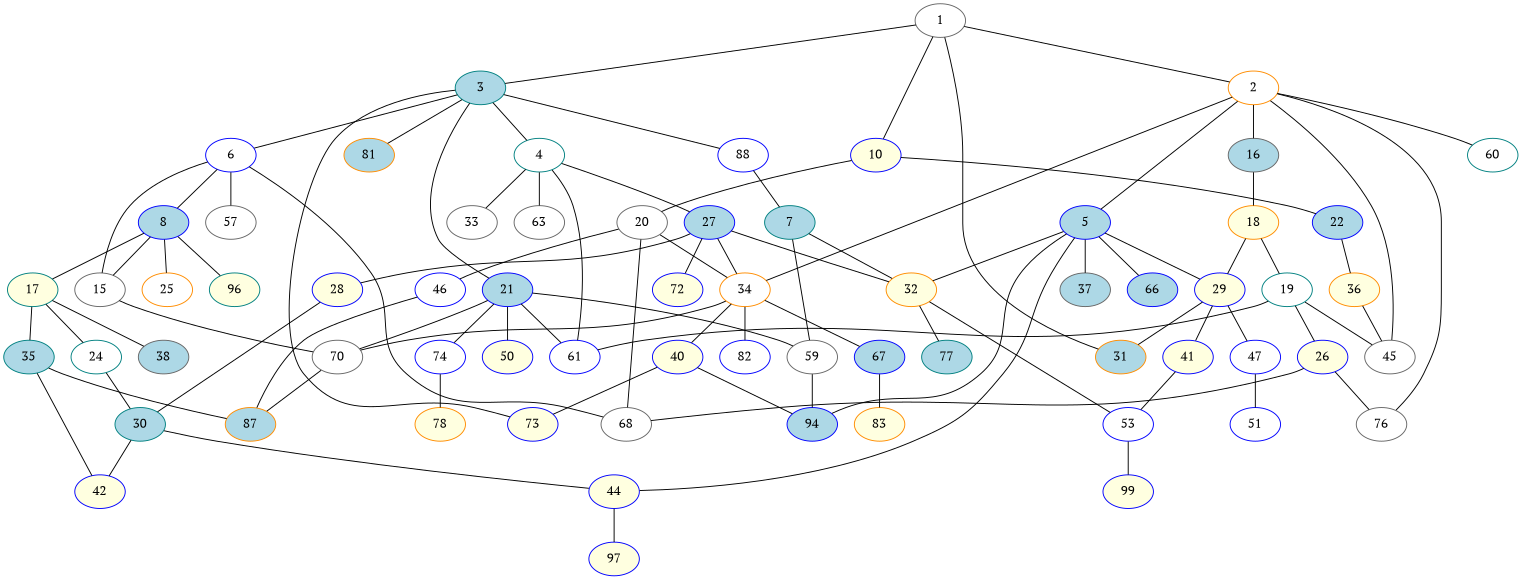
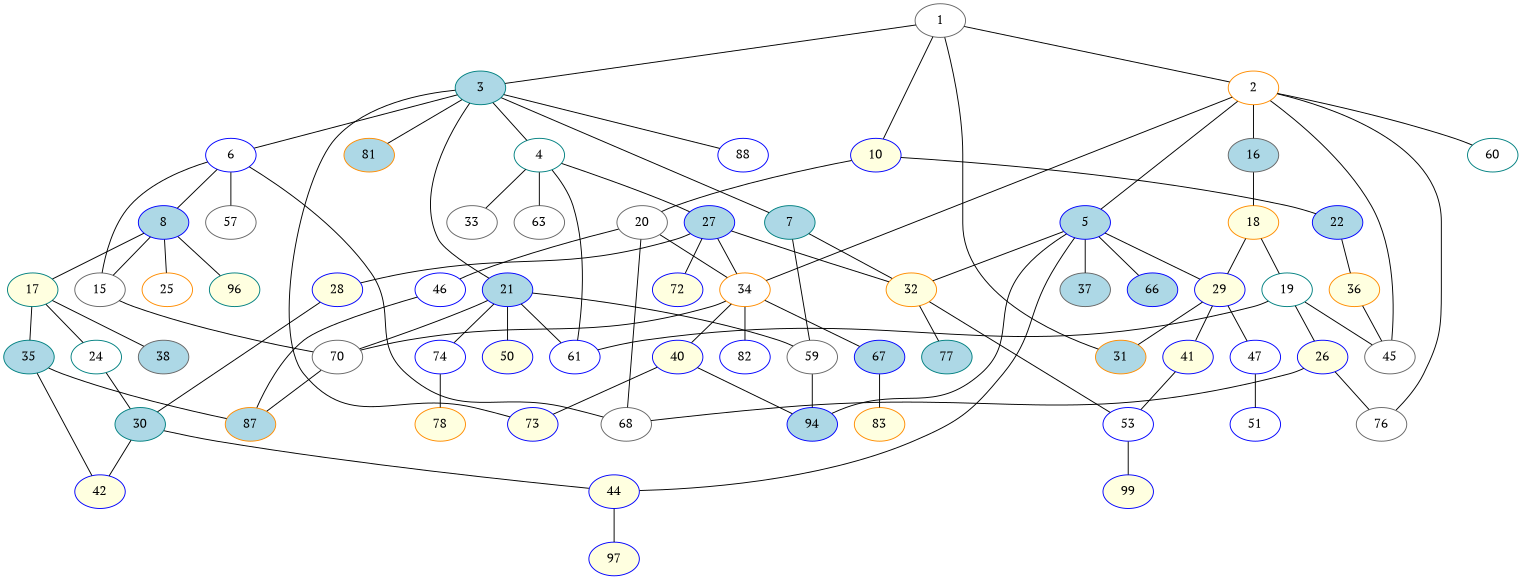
(766, 189) -> (635, 155)
